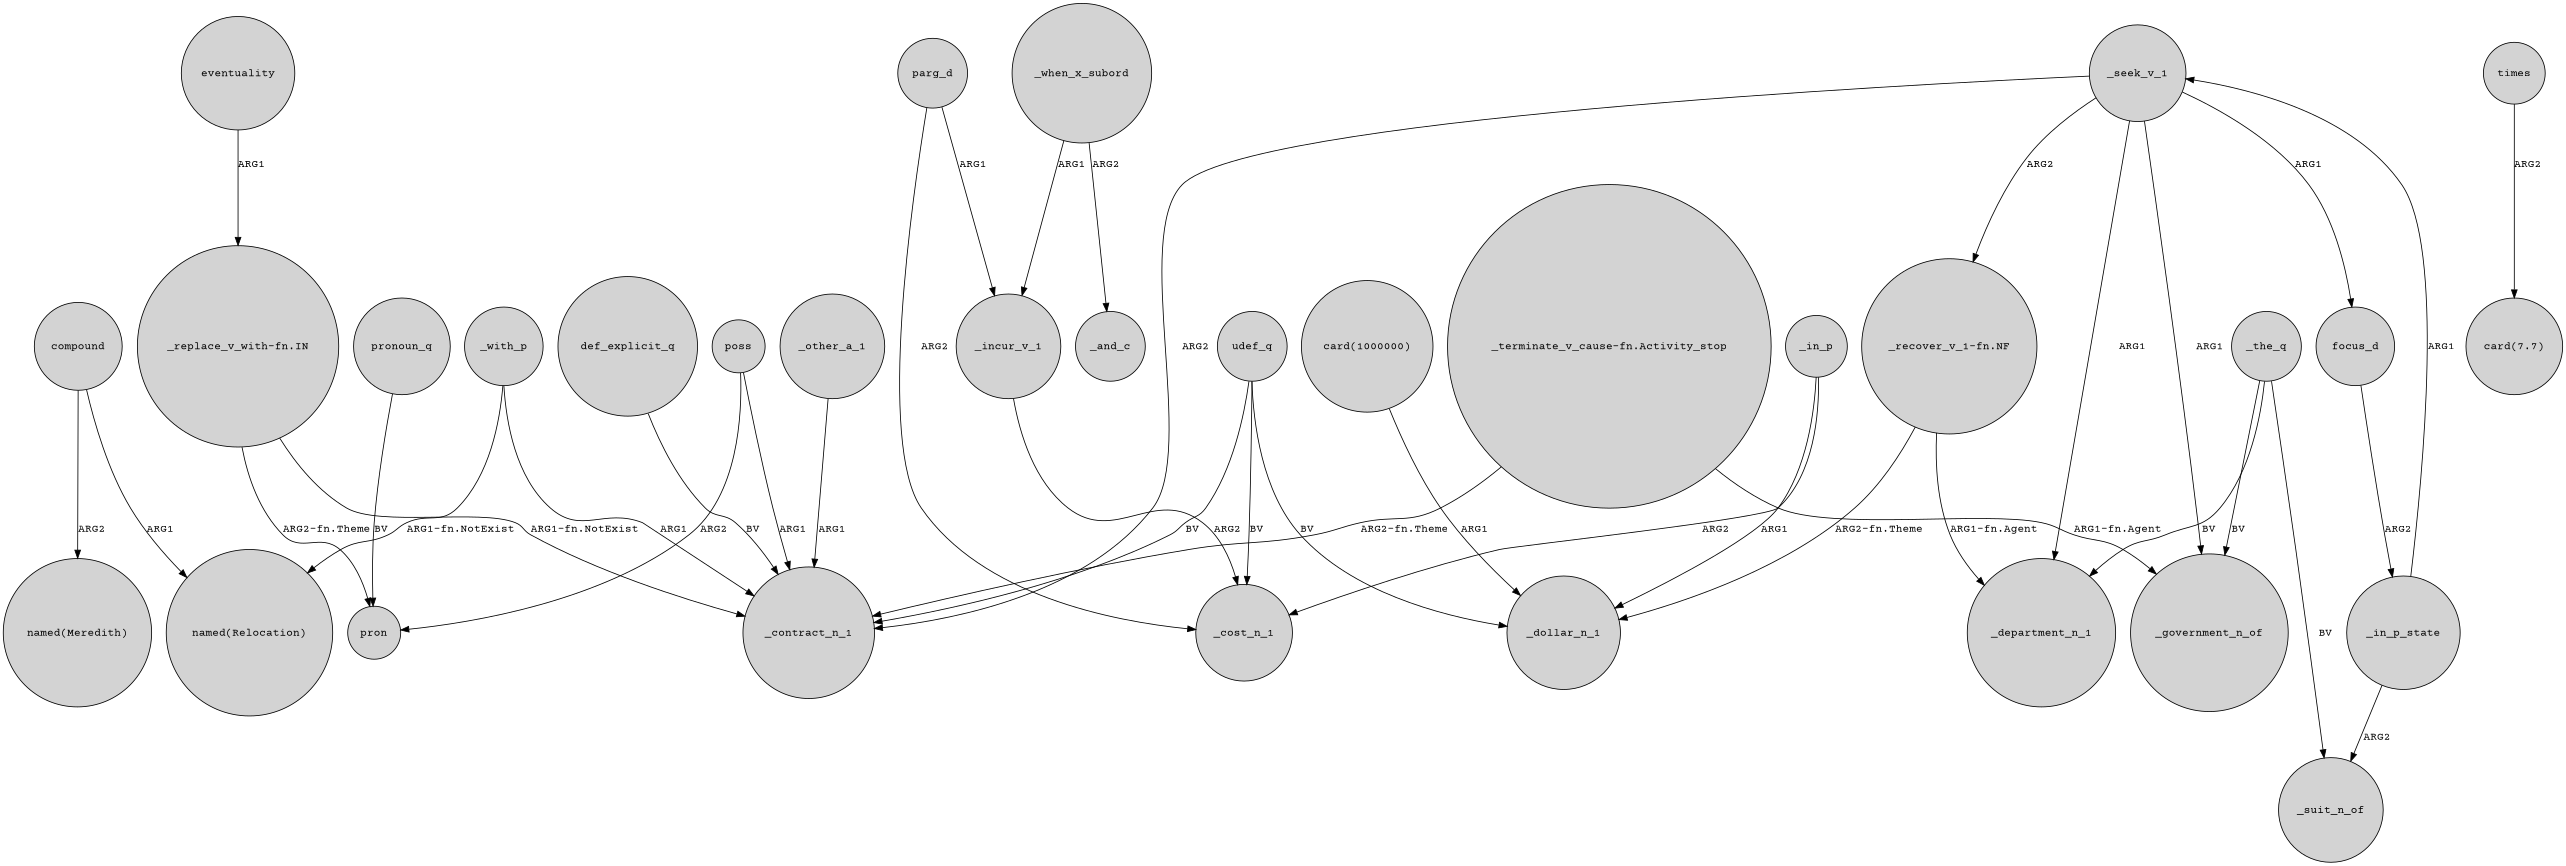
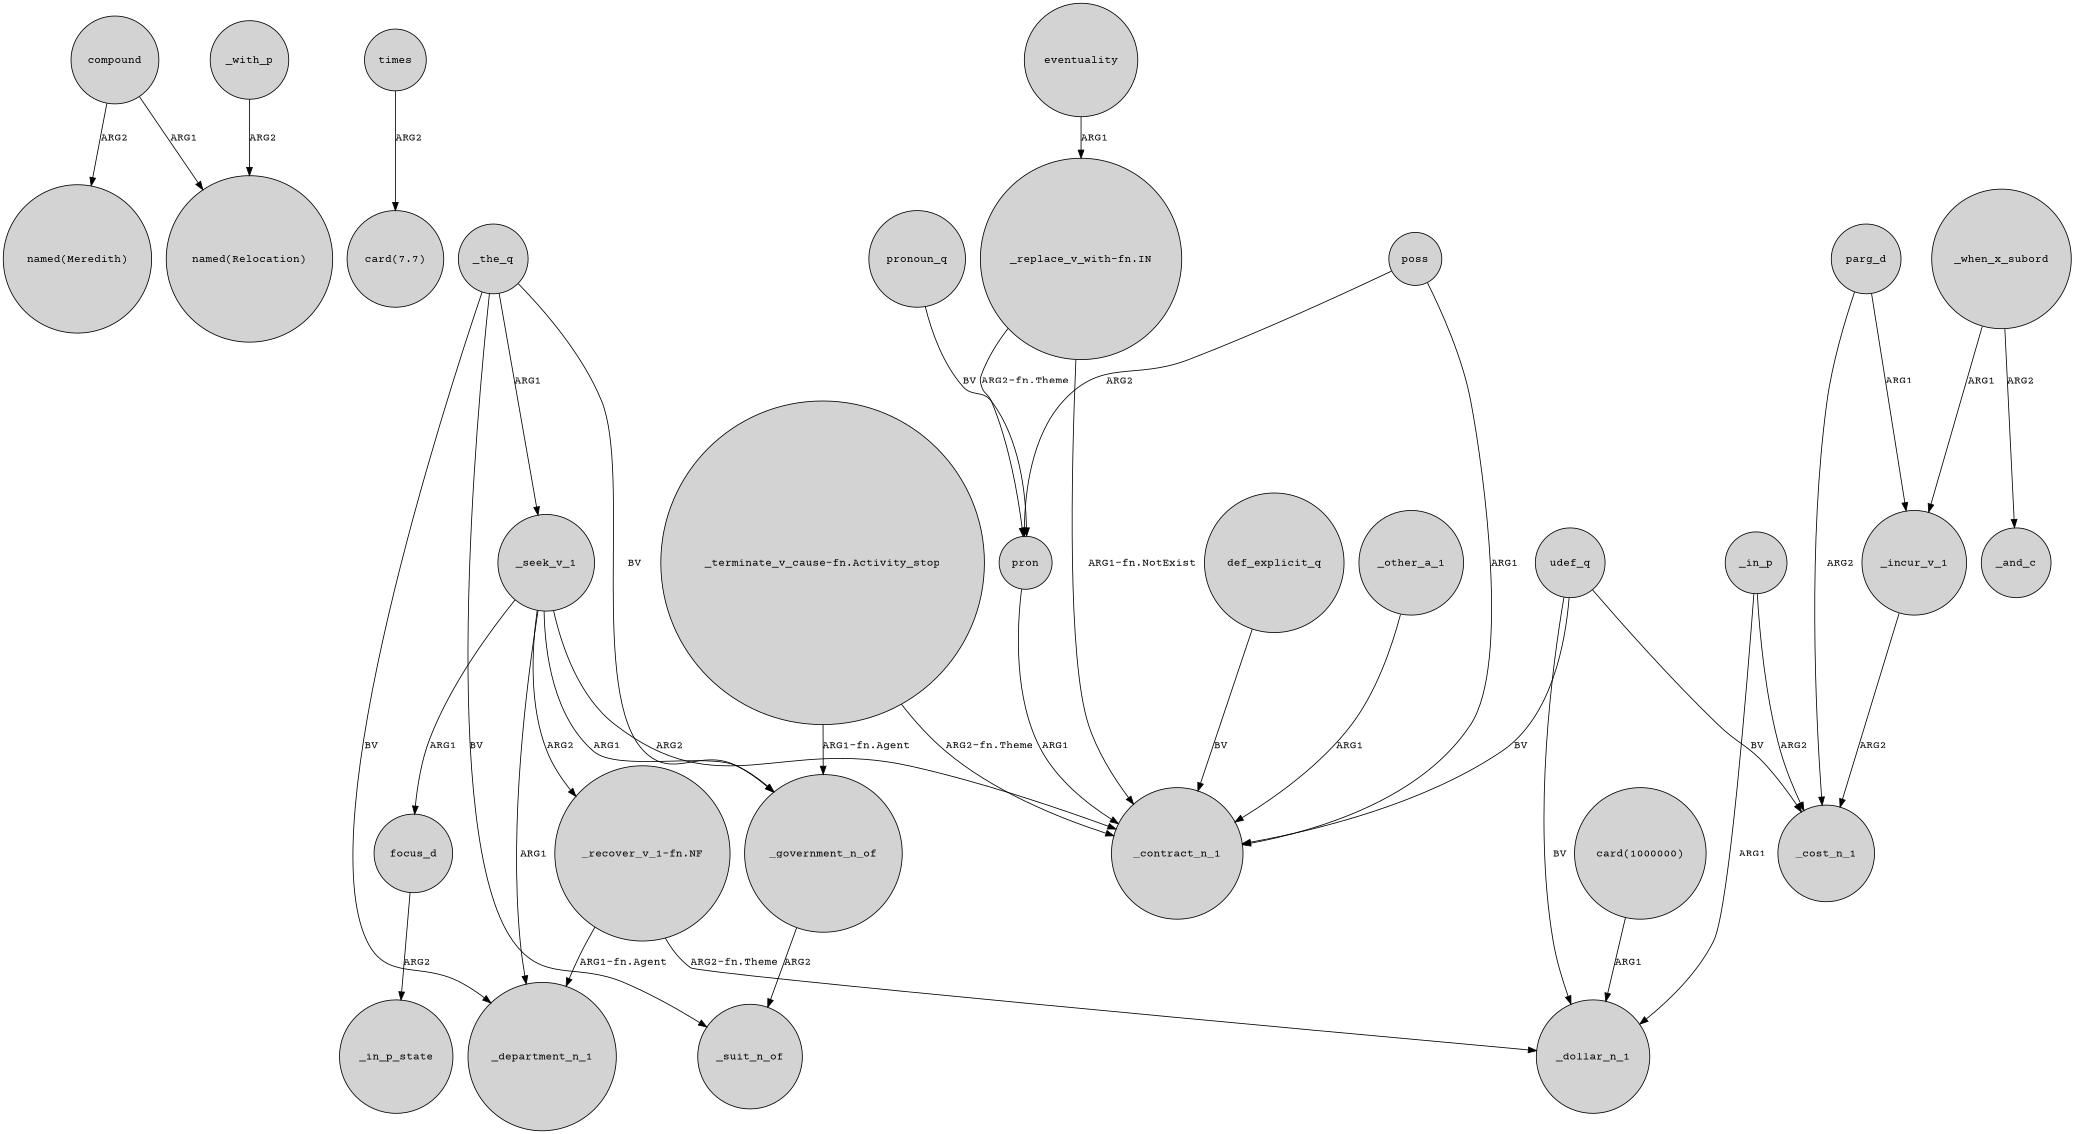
(2423, 260) -> (518, 400)
(591, 520) -> (1029, 720)
(461, 529) -> (263, 137)
(2368, 719) -> (784, 964)
